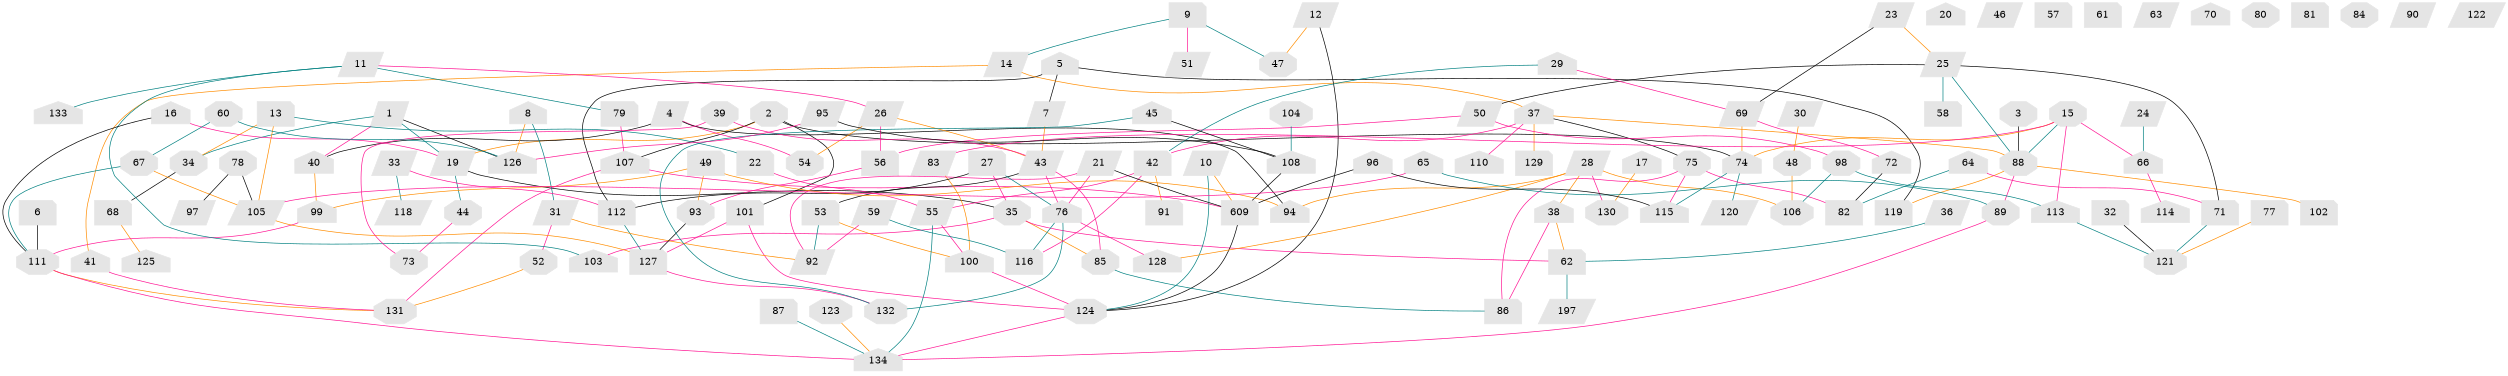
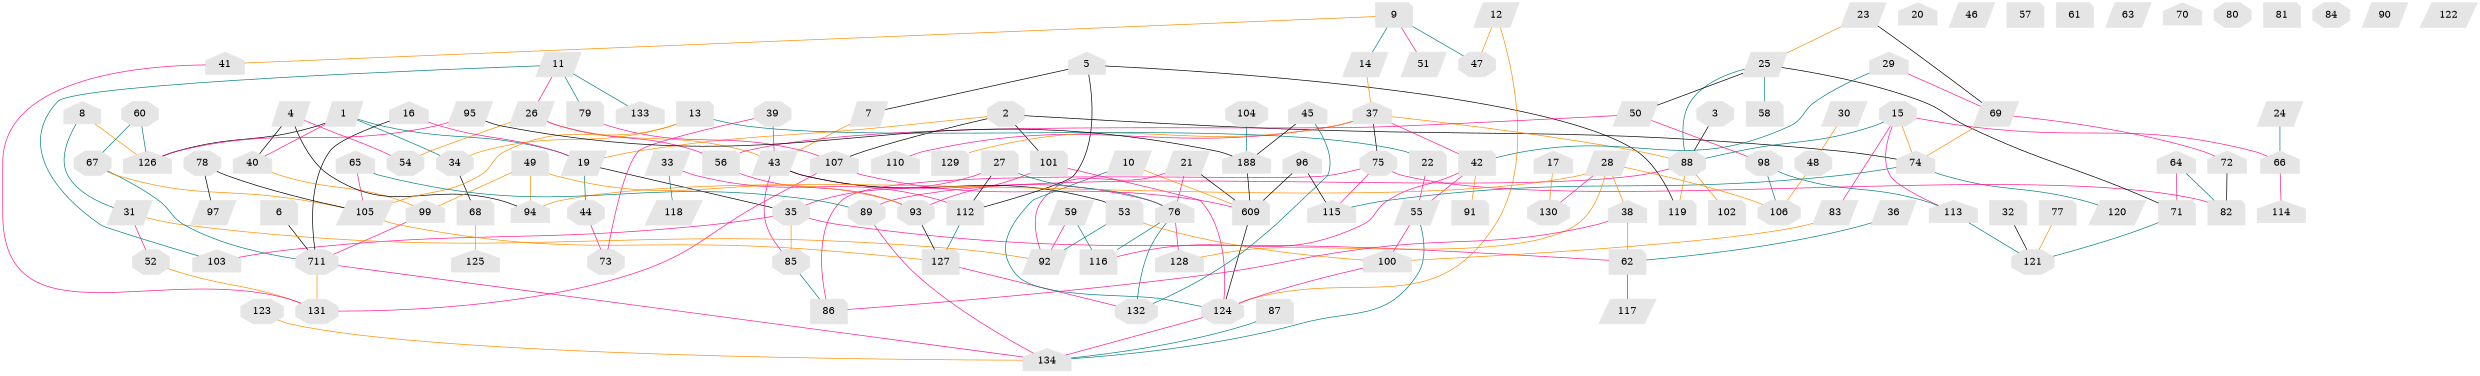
(481, 78) -> (810, 40)
(1291, 163) -> (1247, 163)
(1313, 228) -> (1461, 262)
(709, 231) -> (957, 195)
(38, 262) -> (317, 262)
(1567, 311) -> (1627, 311)
